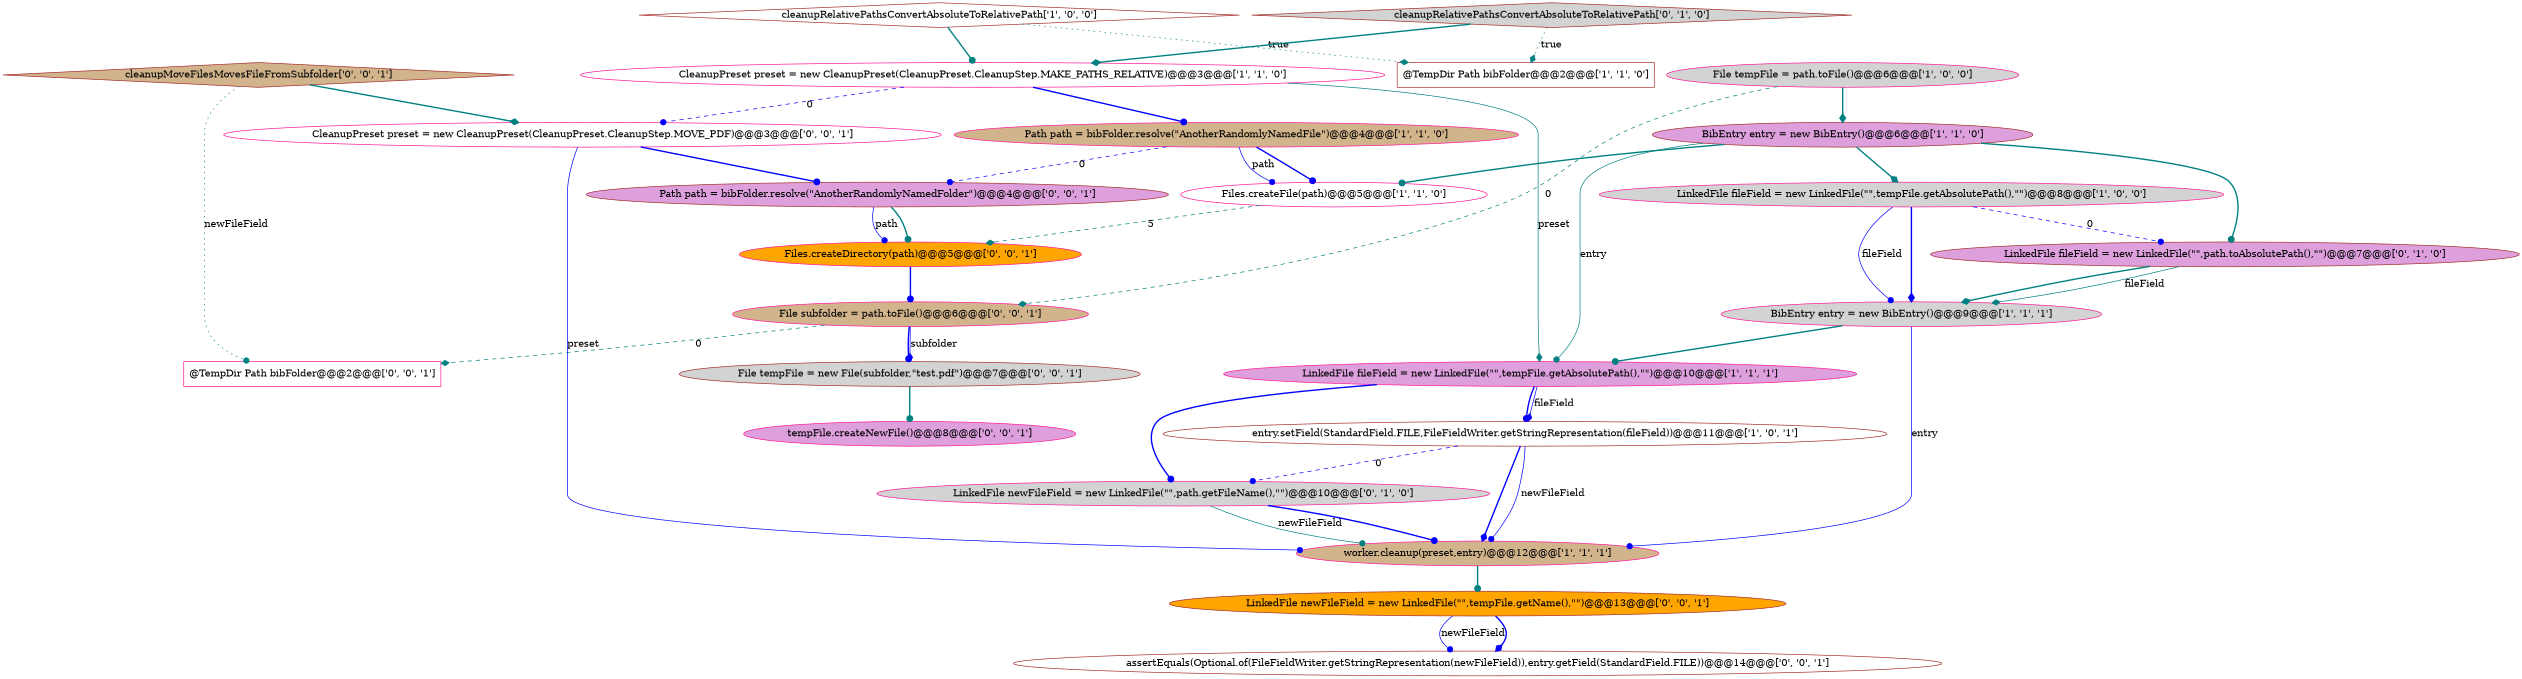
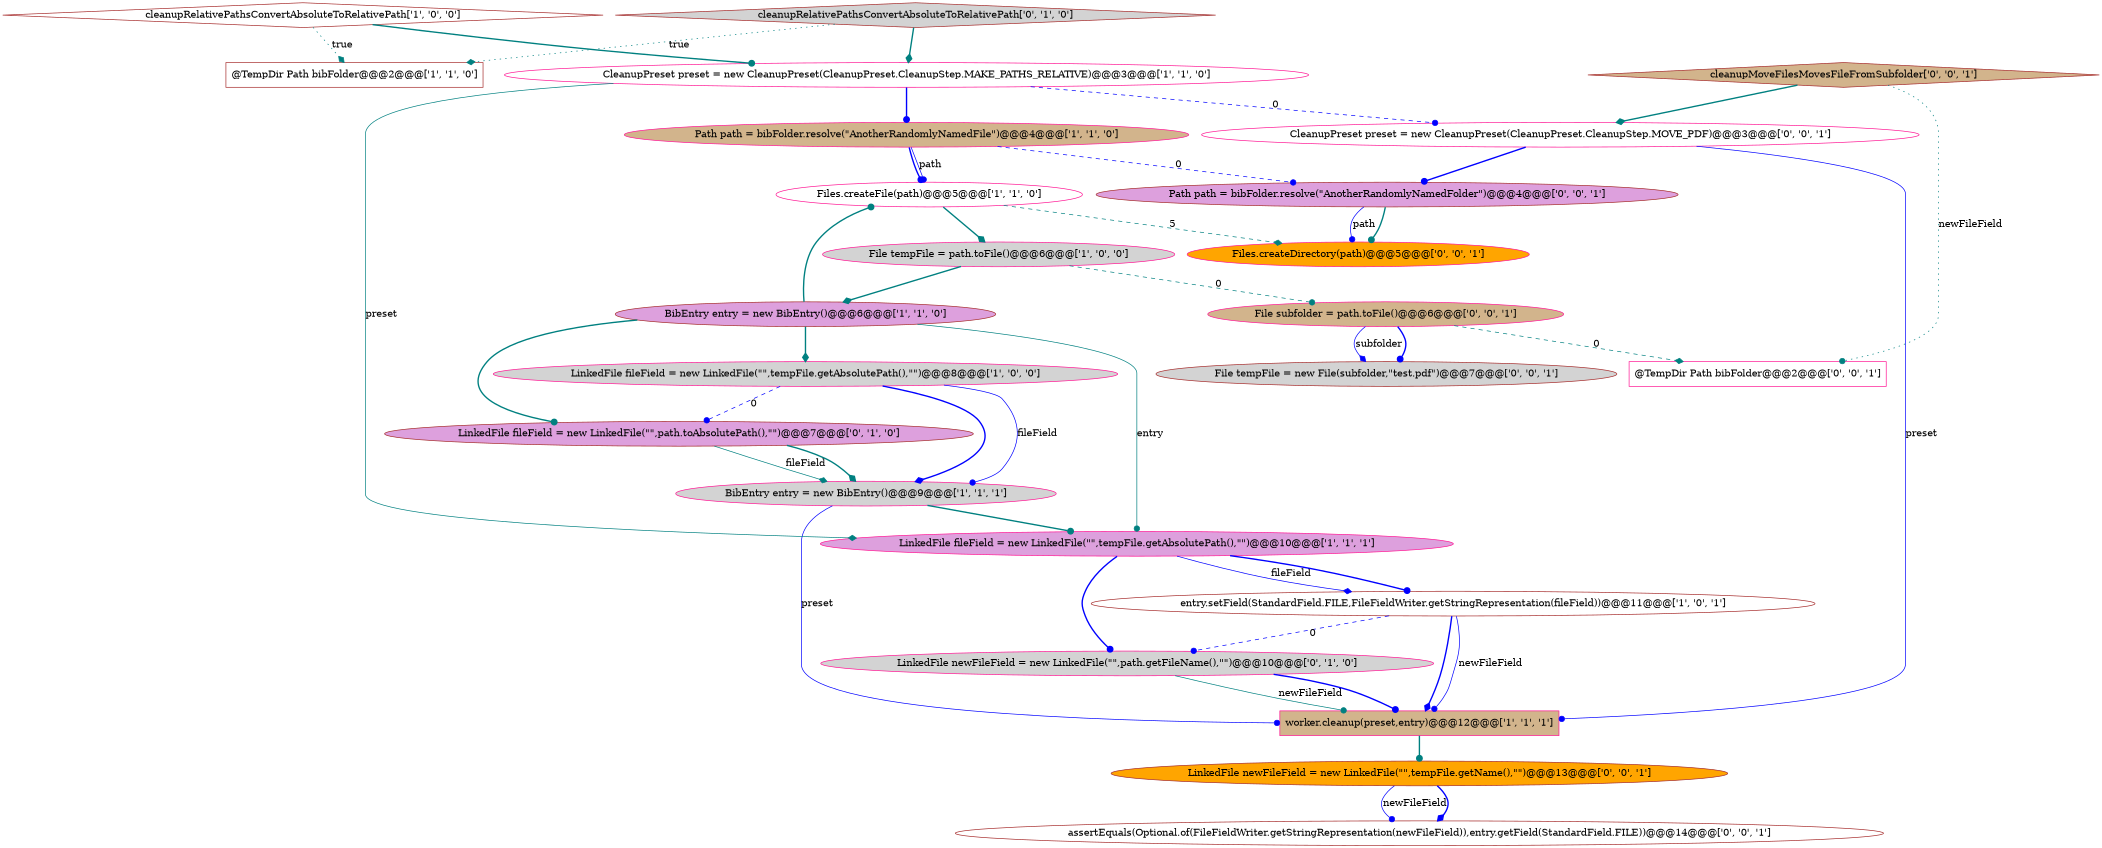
none -> (961, 222)
(1414, 232) -> (1189, 284)
(910, 282) -> none
(910, 434) -> none
(1925, 434) -> (817, 604)
(1478, 553) -> (1419, 723)
